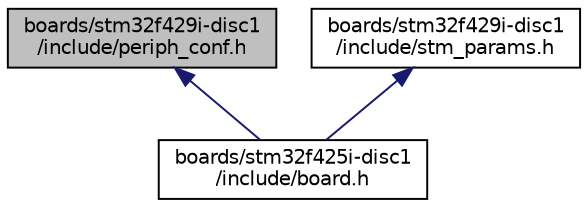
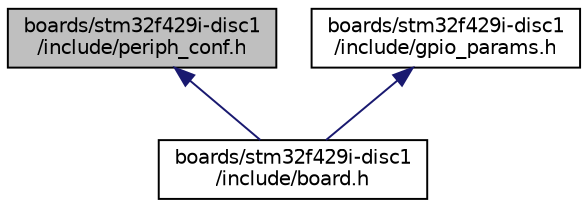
(446, 38) -> (446, 38)
(293, 170) -> (293, 170)
